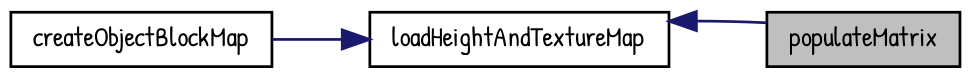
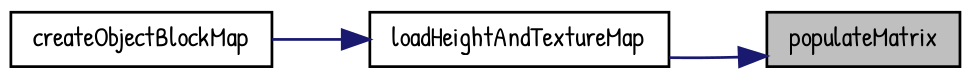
(732, 22) -> (704, 58)
